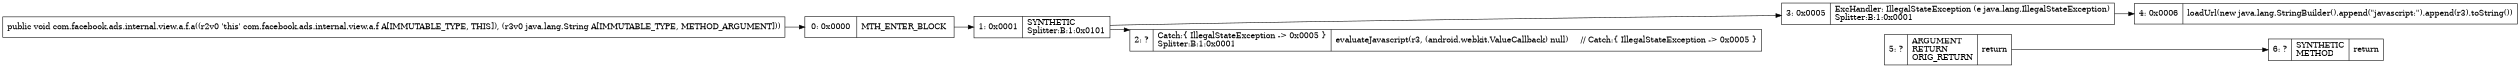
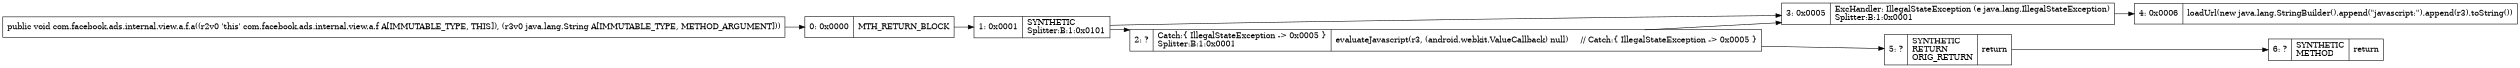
none -> (1710, 26)
(904, 27) -> (904, 27)
(1937, 41) -> (1936, 41)
none -> (1820, 47)
